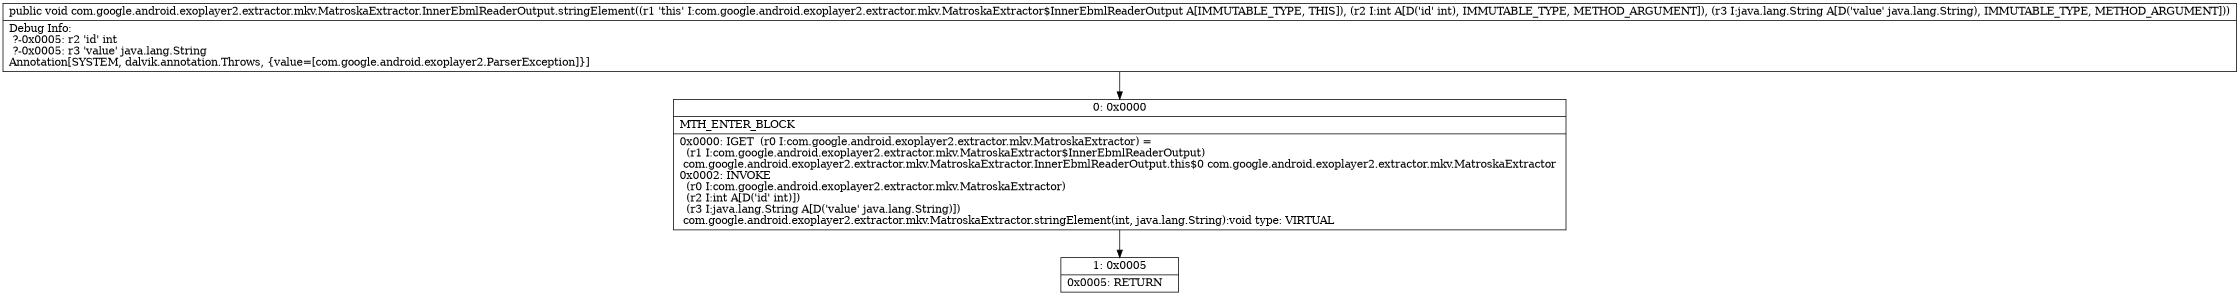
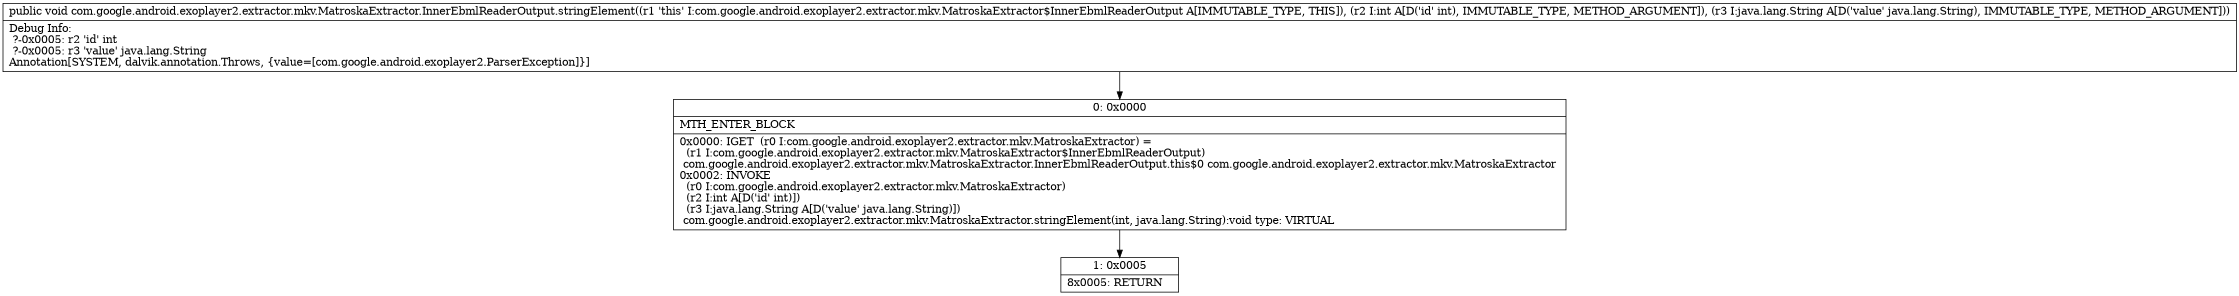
(1120, 283) -> (1120, 283)
